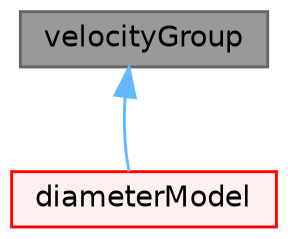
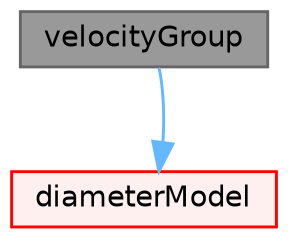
(125, 134) -> (163, 105)
